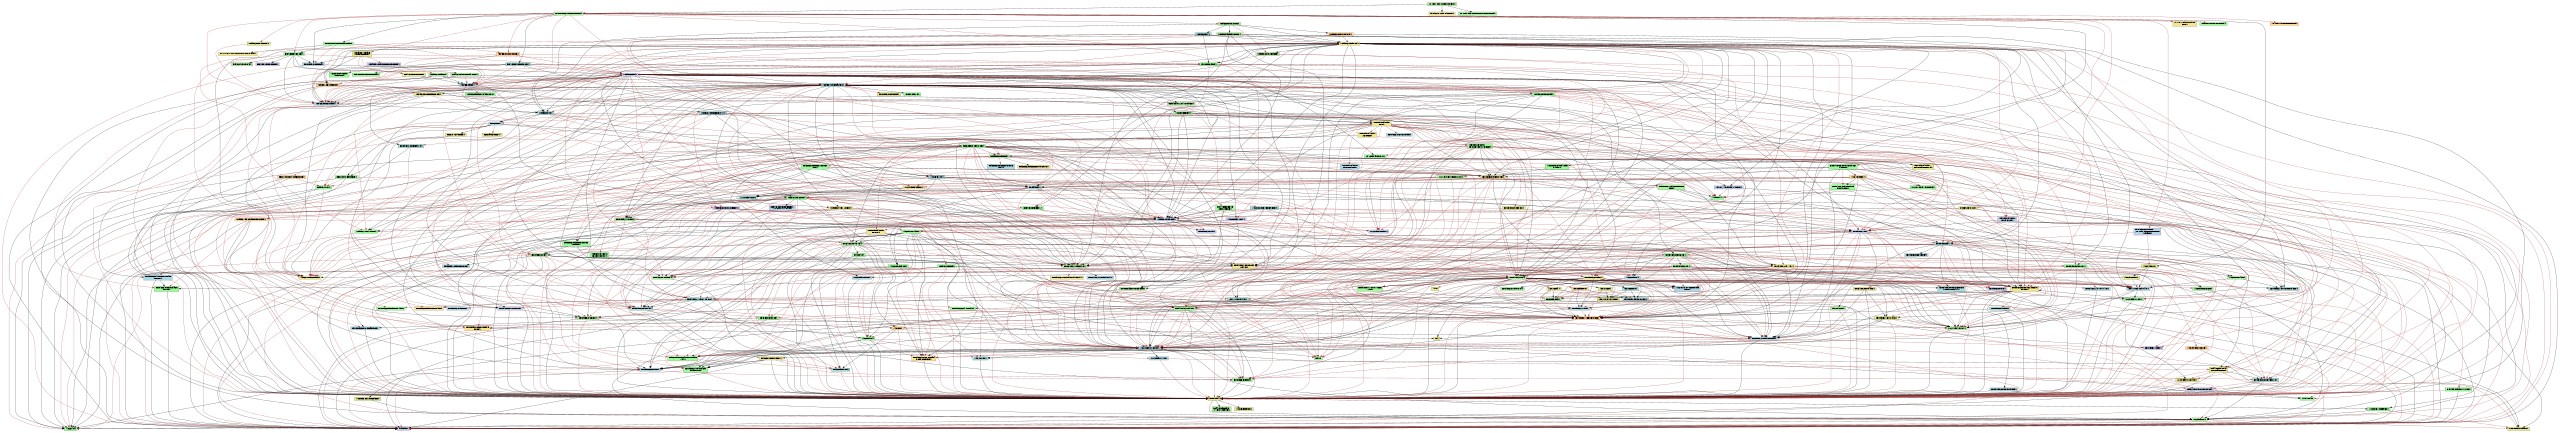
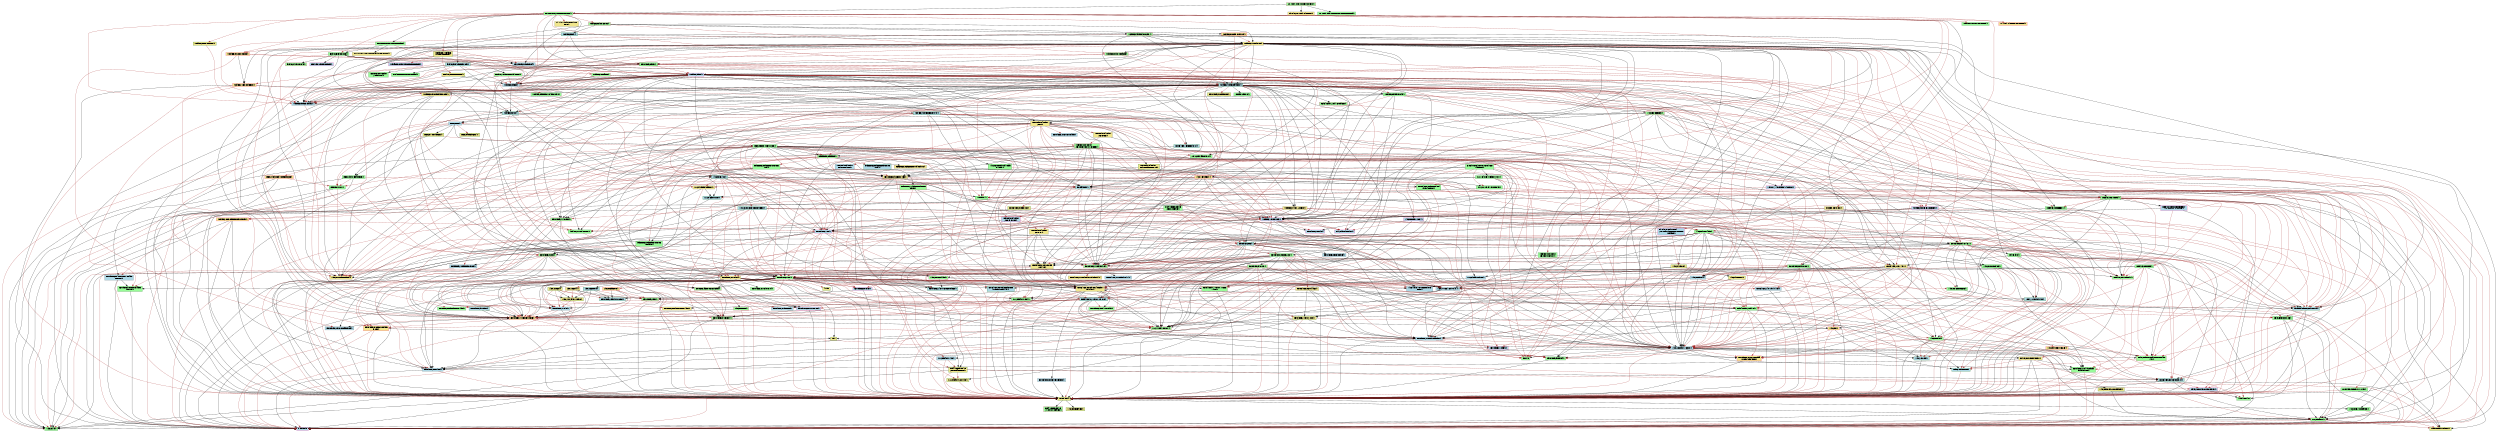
(418, 269) -> none
(642, 309) -> (2306, 309)
(945, 377) -> (746, 396)
